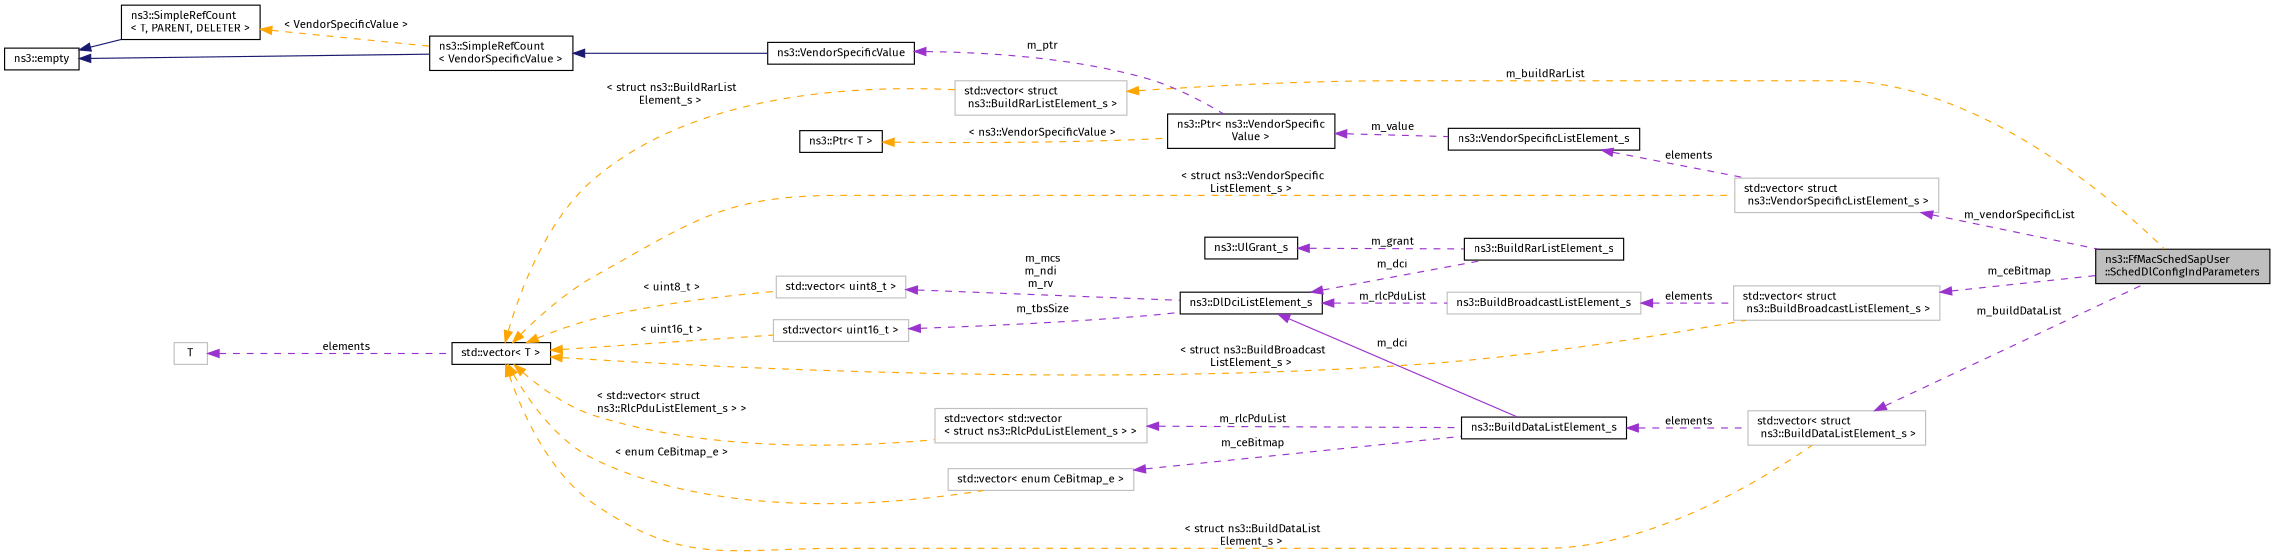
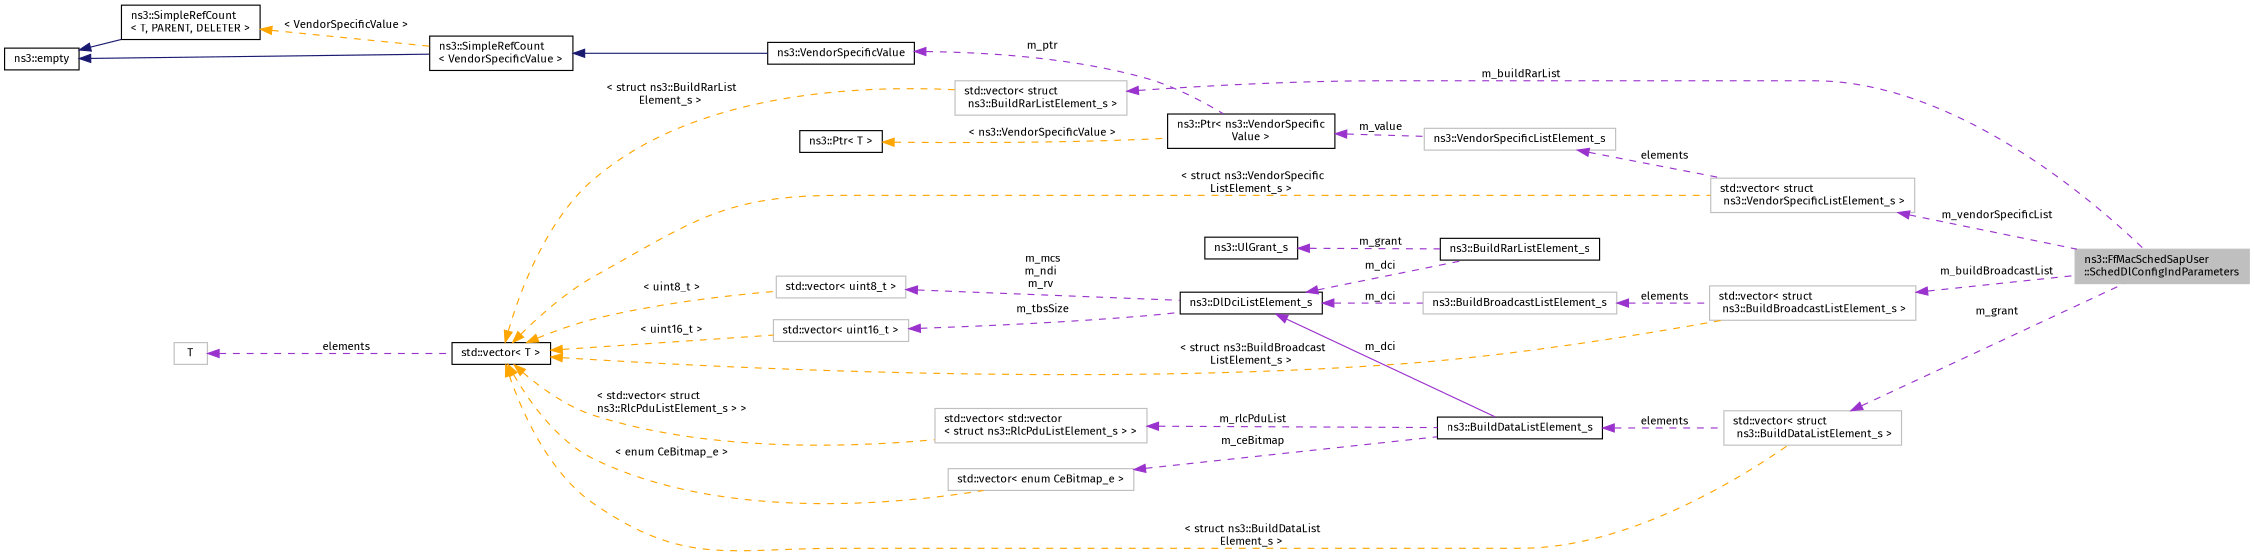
(1676, 81) -> (1665, 81)
(1544, 139) -> (1520, 139)
(2183, 266) -> (2162, 266)
(2018, 272) -> (1995, 272)
(1391, 297) -> (1379, 297)
(2018, 312) -> (1995, 312)
